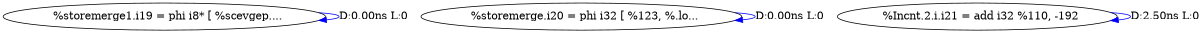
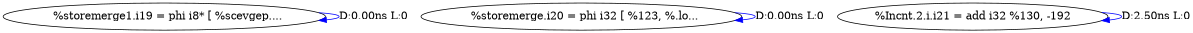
(977, 17) -> (973, 17)
